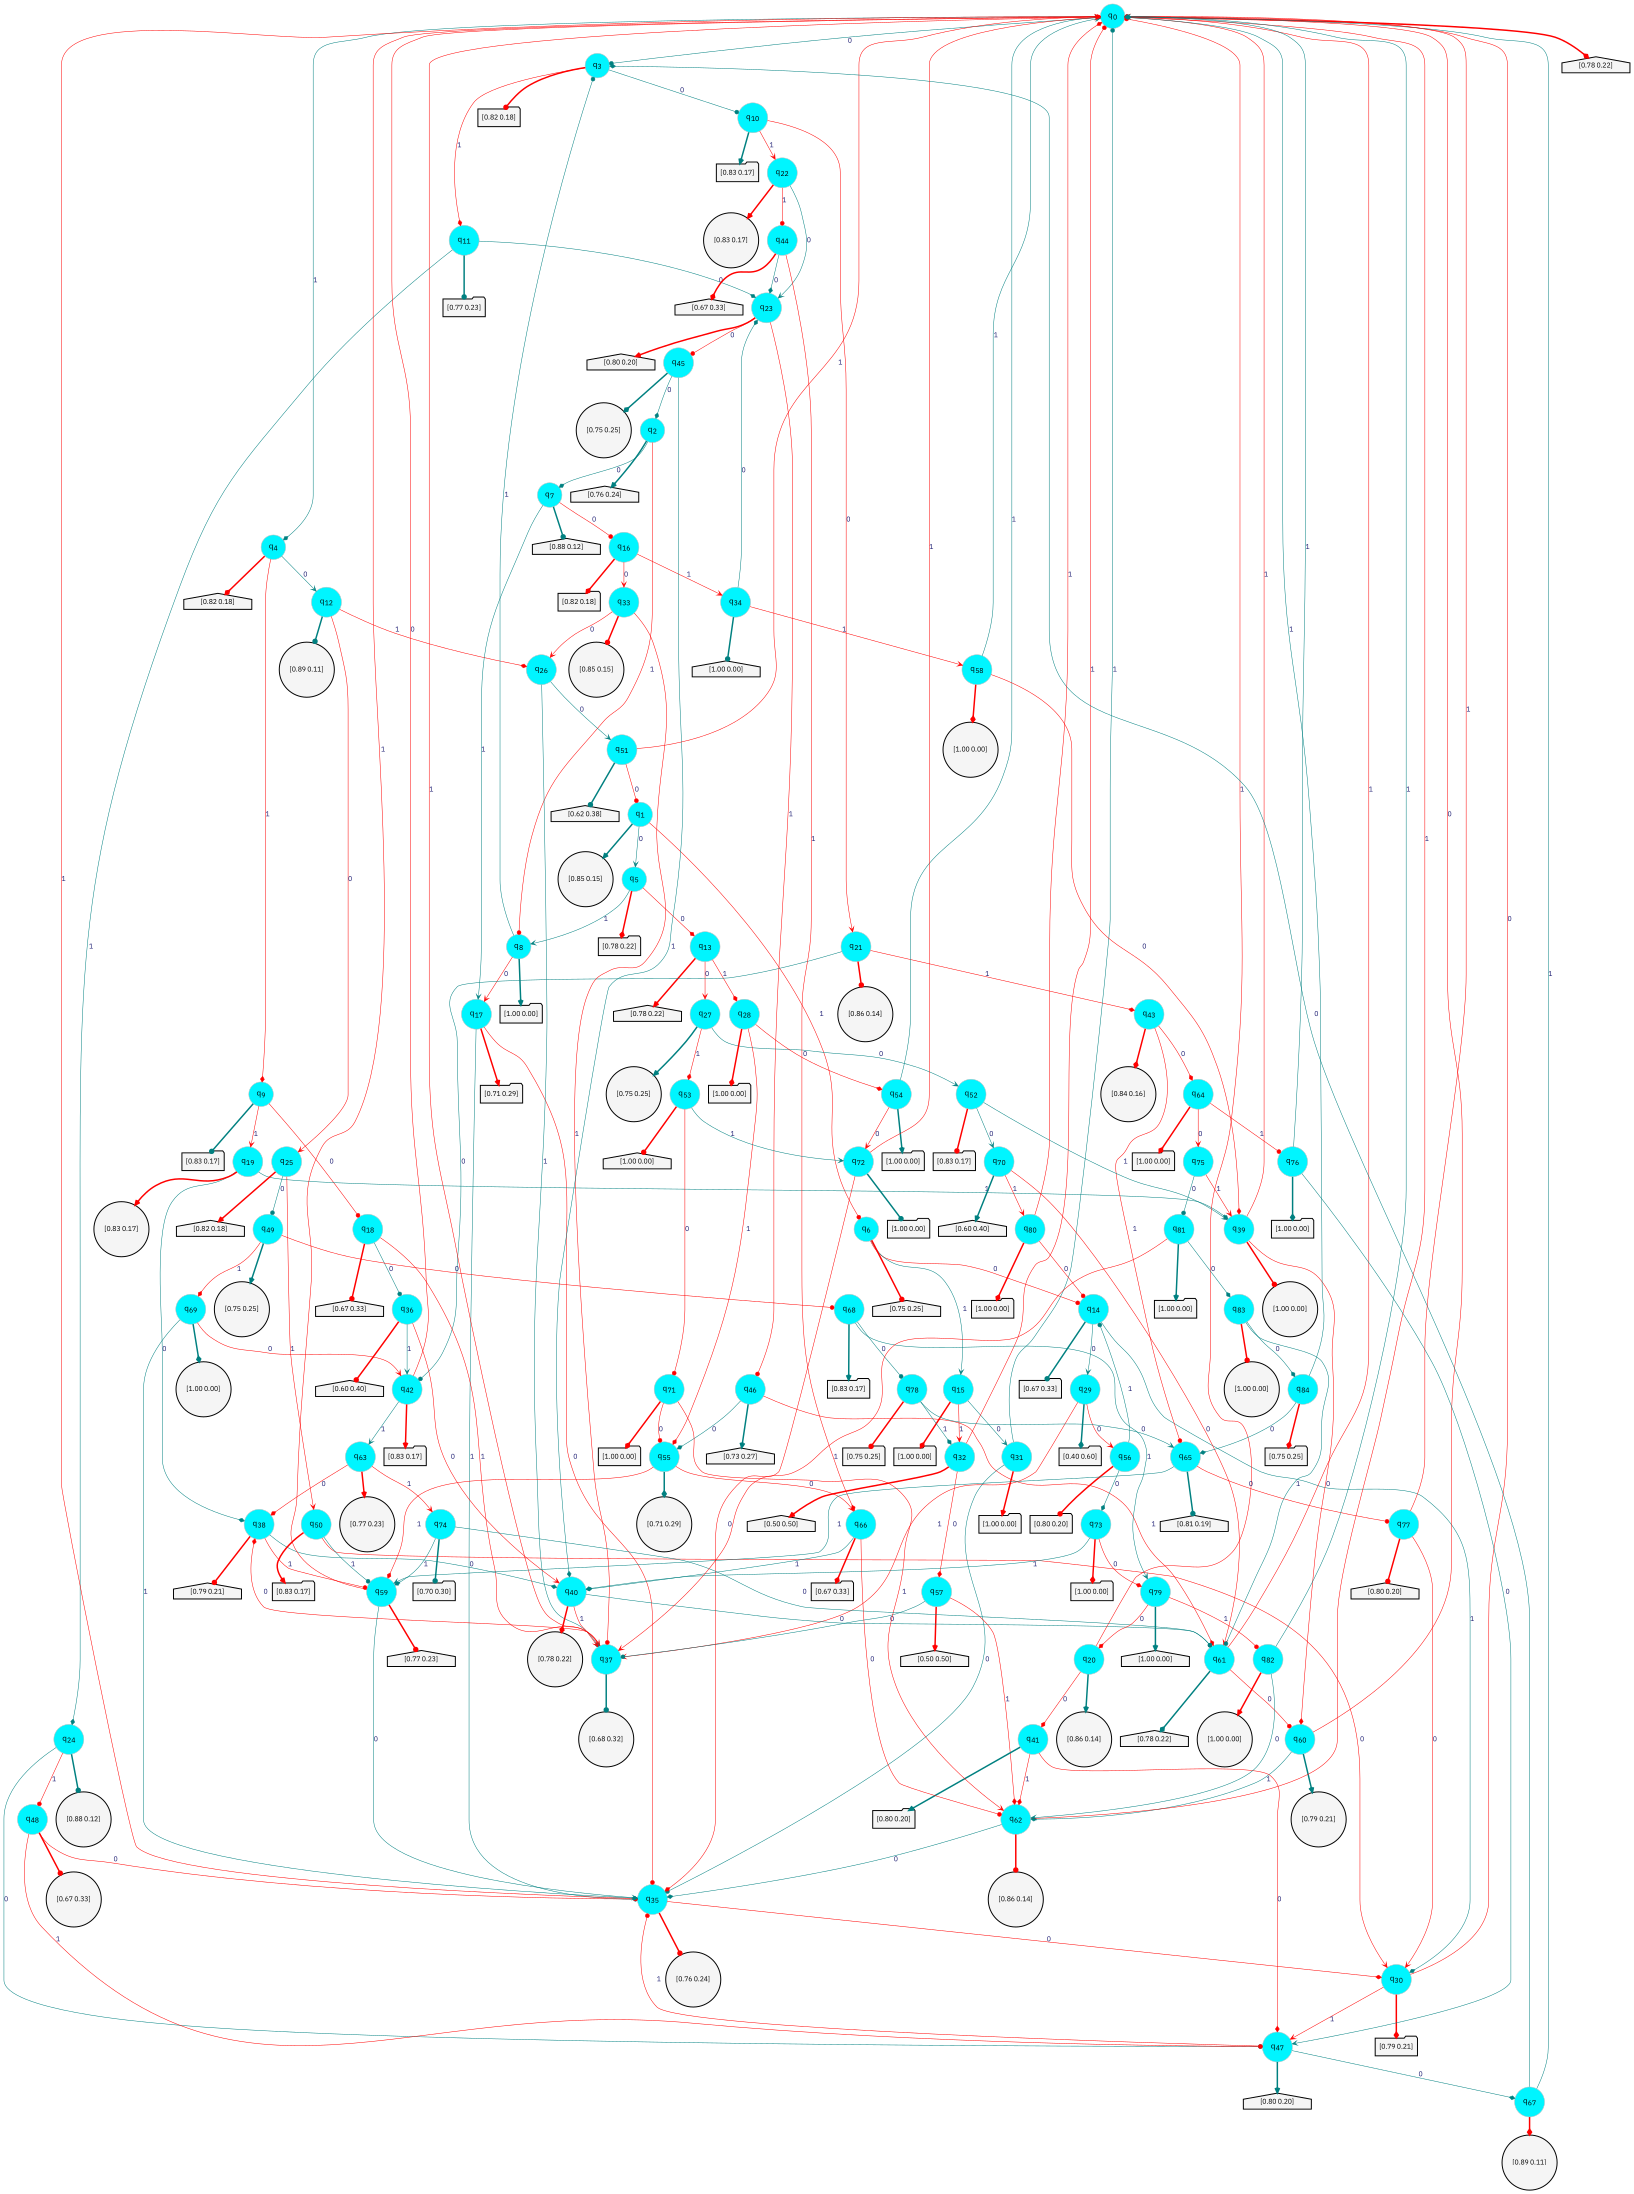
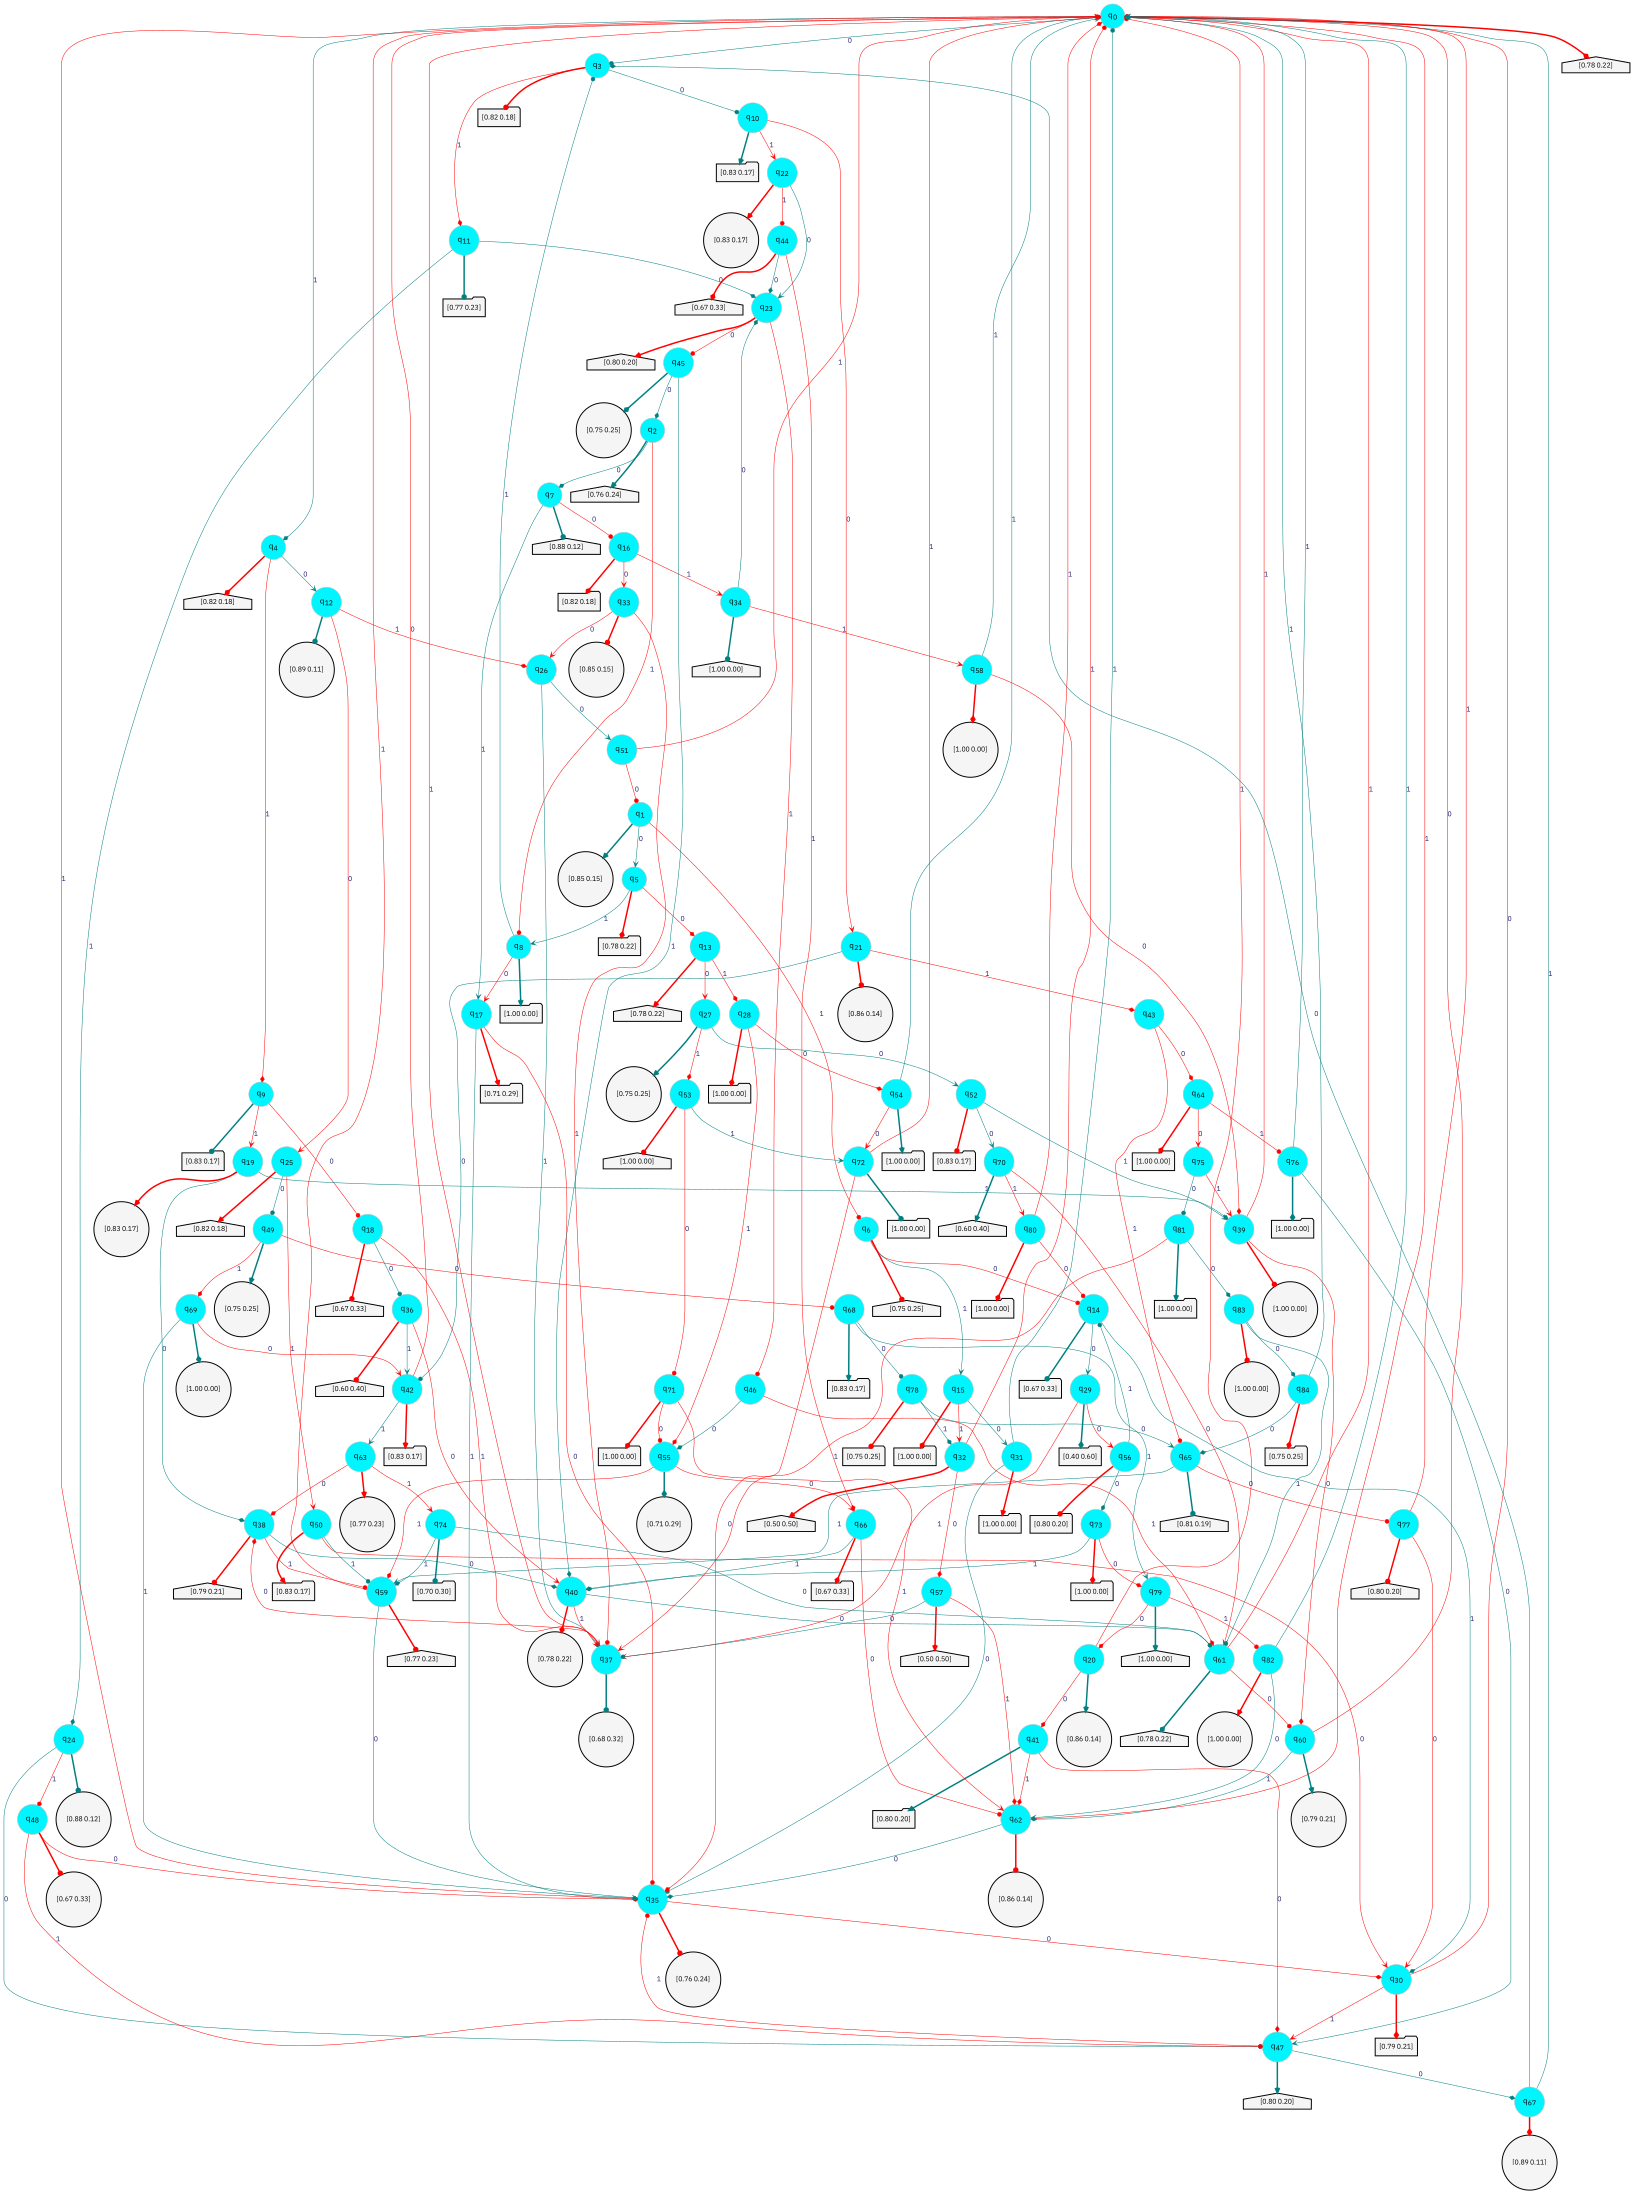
(585, 814) -> none
(1128, 1094) -> none
(740, 1457) -> none
